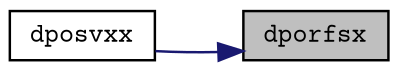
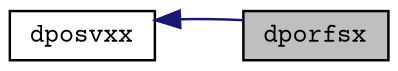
(187, 52) -> (212, 19)
